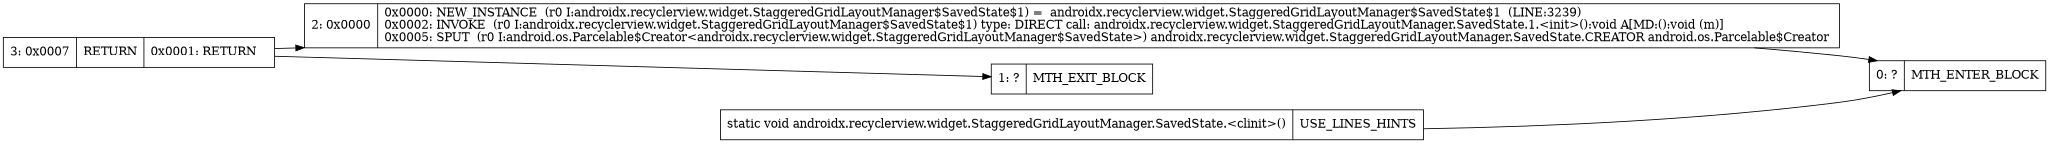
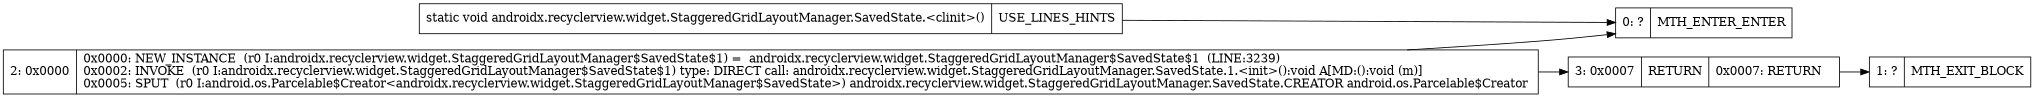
(285, 48) -> (1549, 72)
(209, 52) -> (1774, 72)
(1975, 75) -> (1721, 22)
